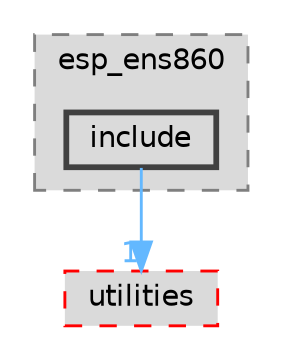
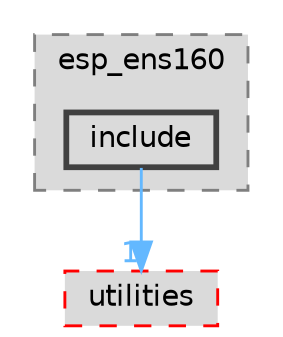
(141, 62) -> (141, 62)
